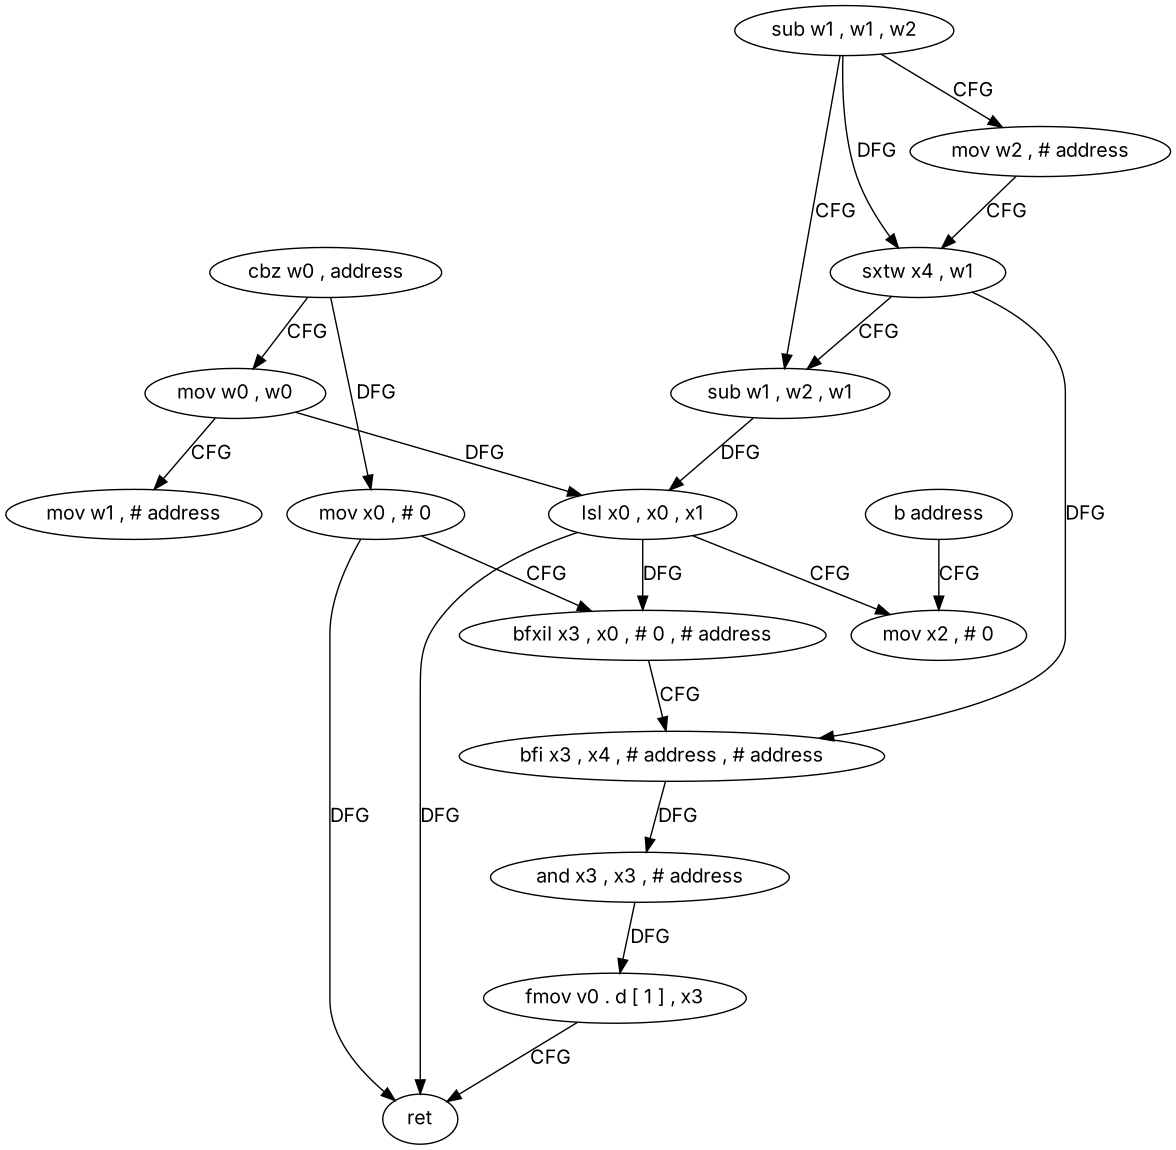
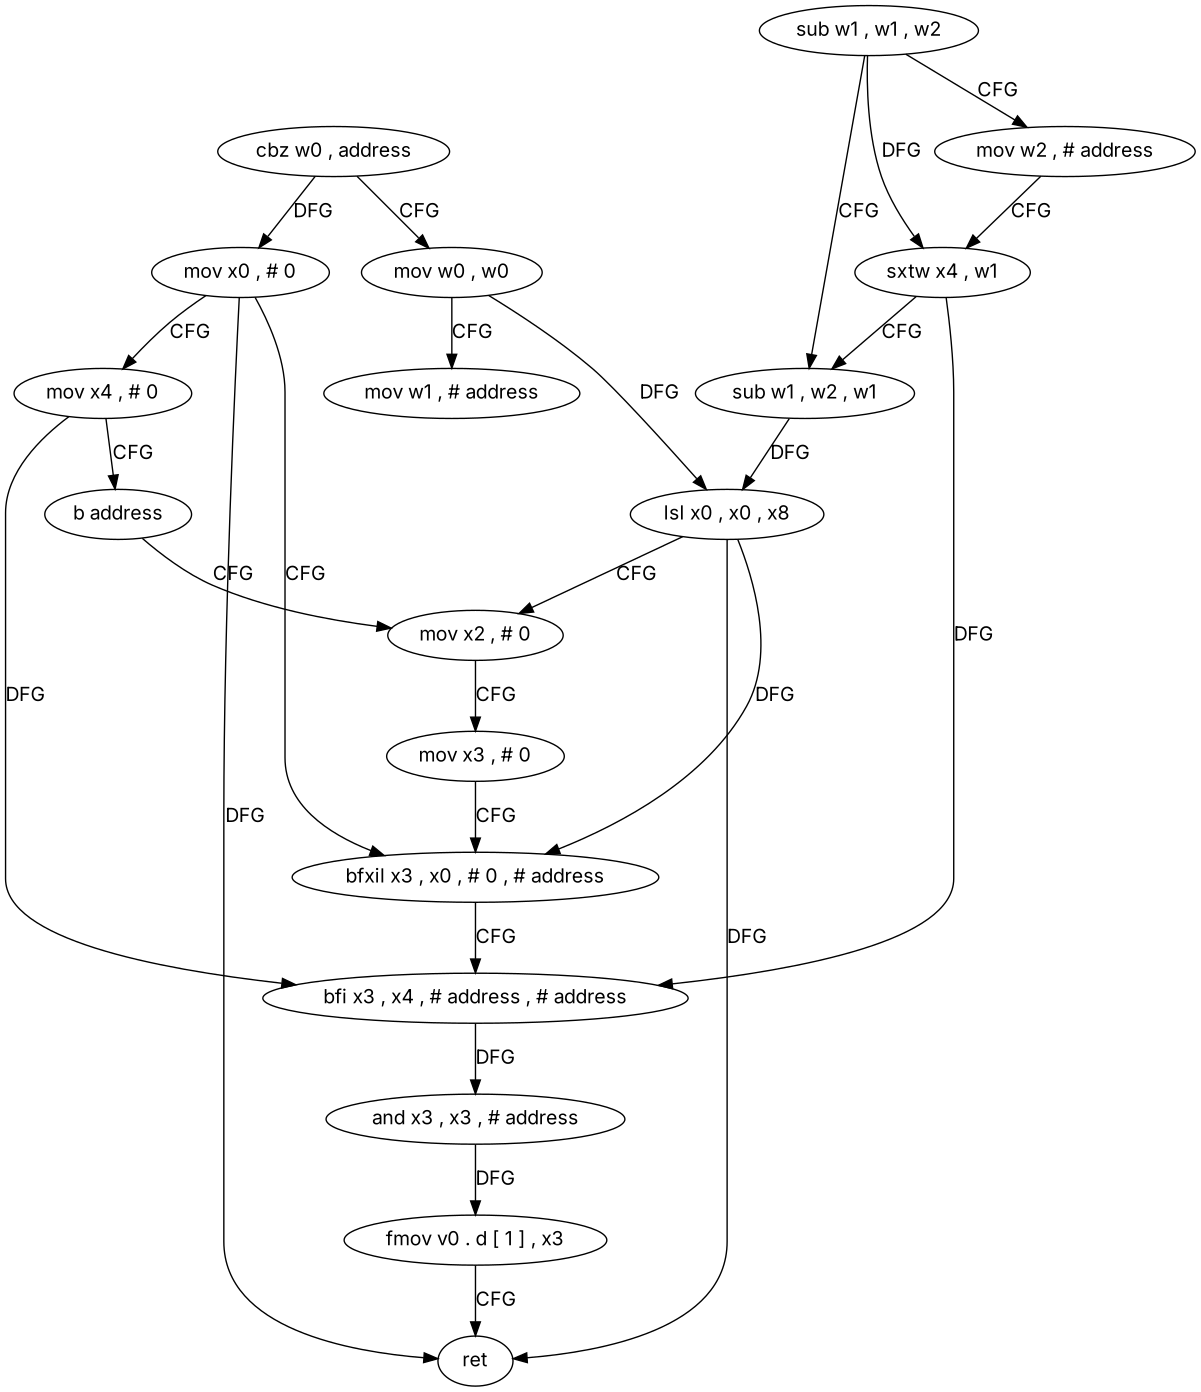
none -> (103, 393)
(643, 514) -> (727, 514)
none -> (475, 756)
